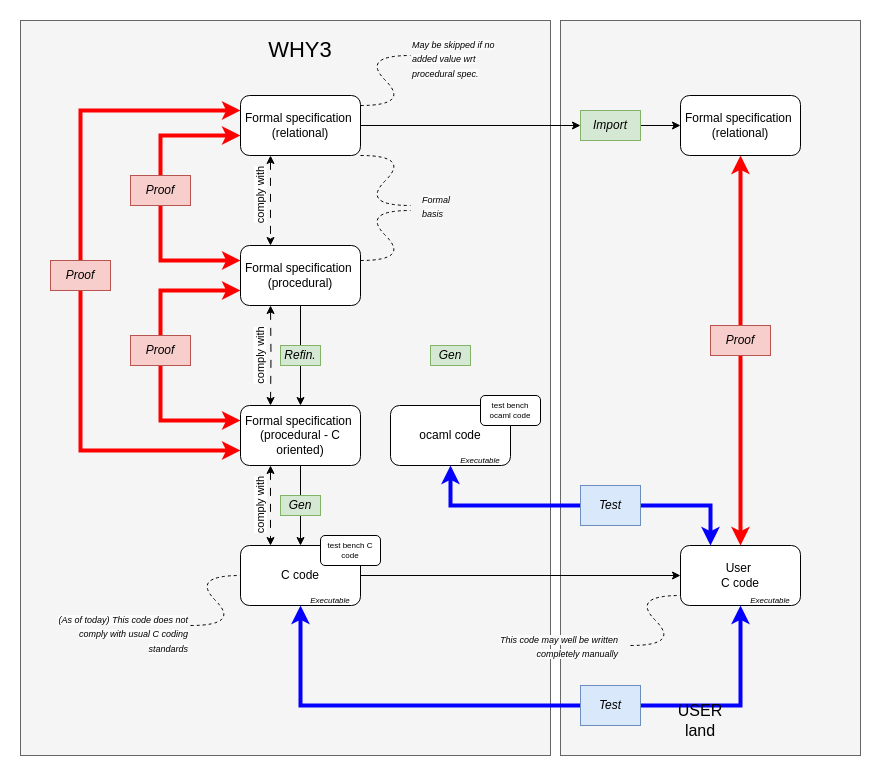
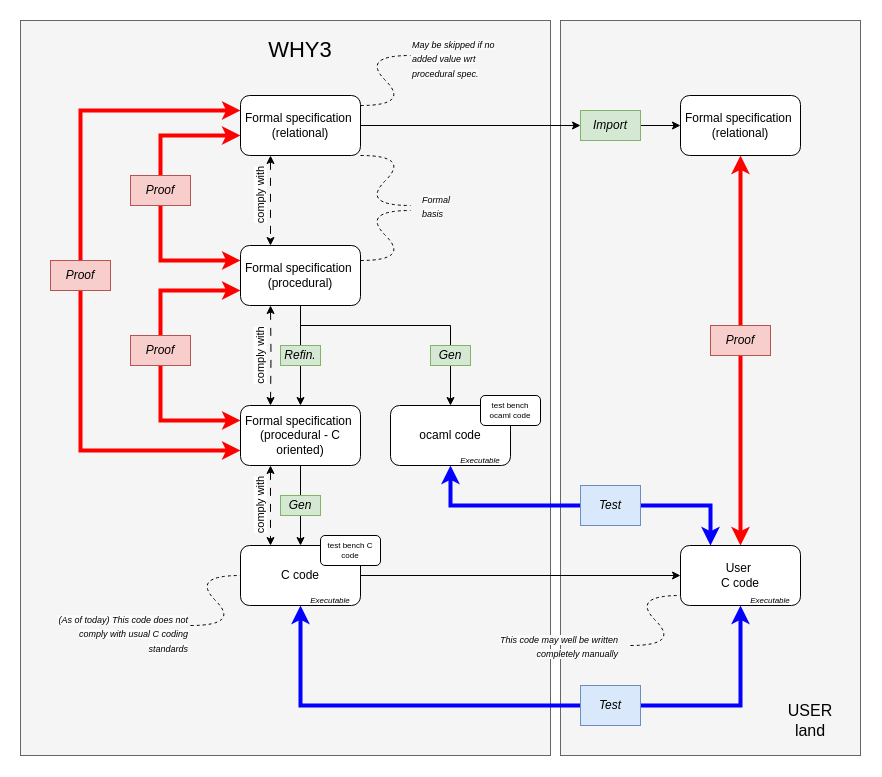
none -> (386, 326)
(701, 721) -> (811, 721)
